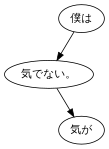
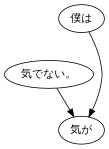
(67, 43) -> (102, 70)
